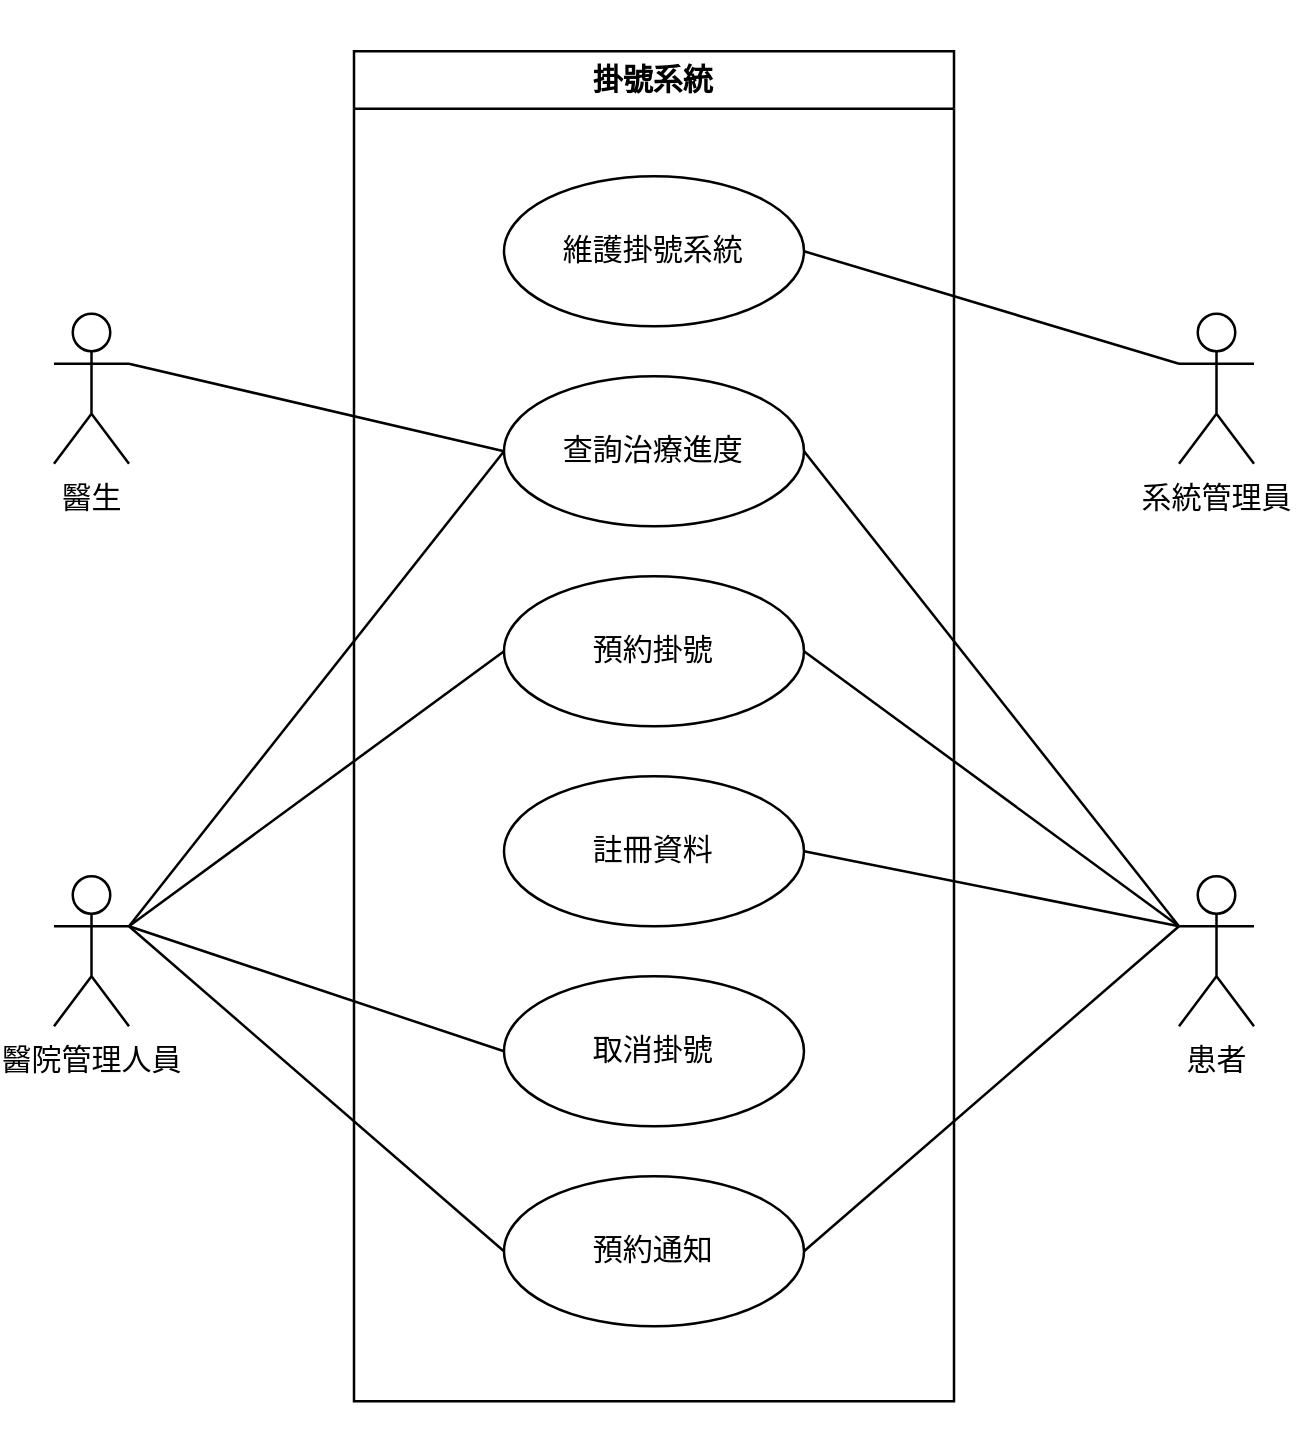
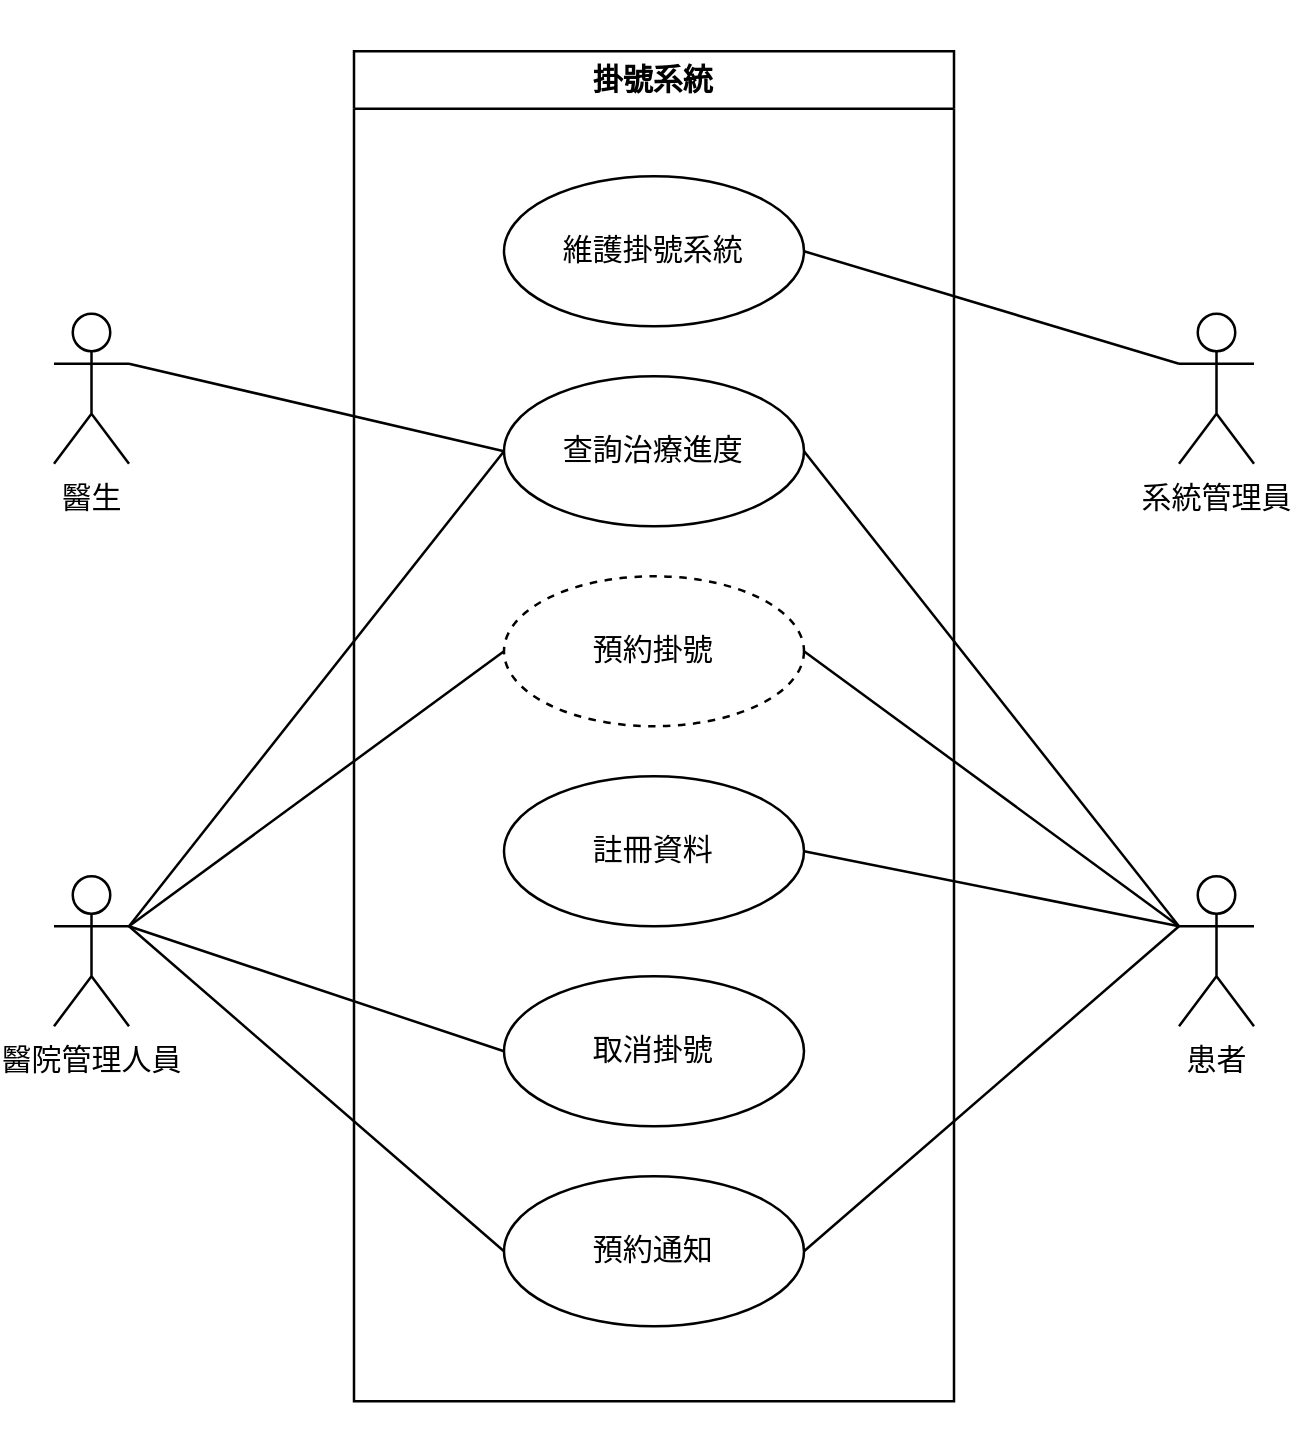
(654, 651) -> (654, 651)
